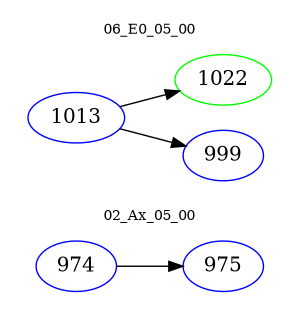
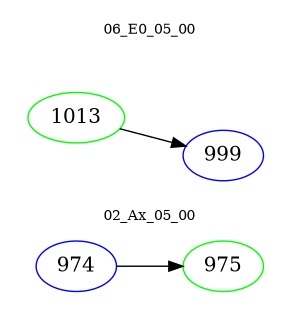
(223, 80) -> none
(76, 118) -> (76, 118)
(223, 266) -> (223, 266)
